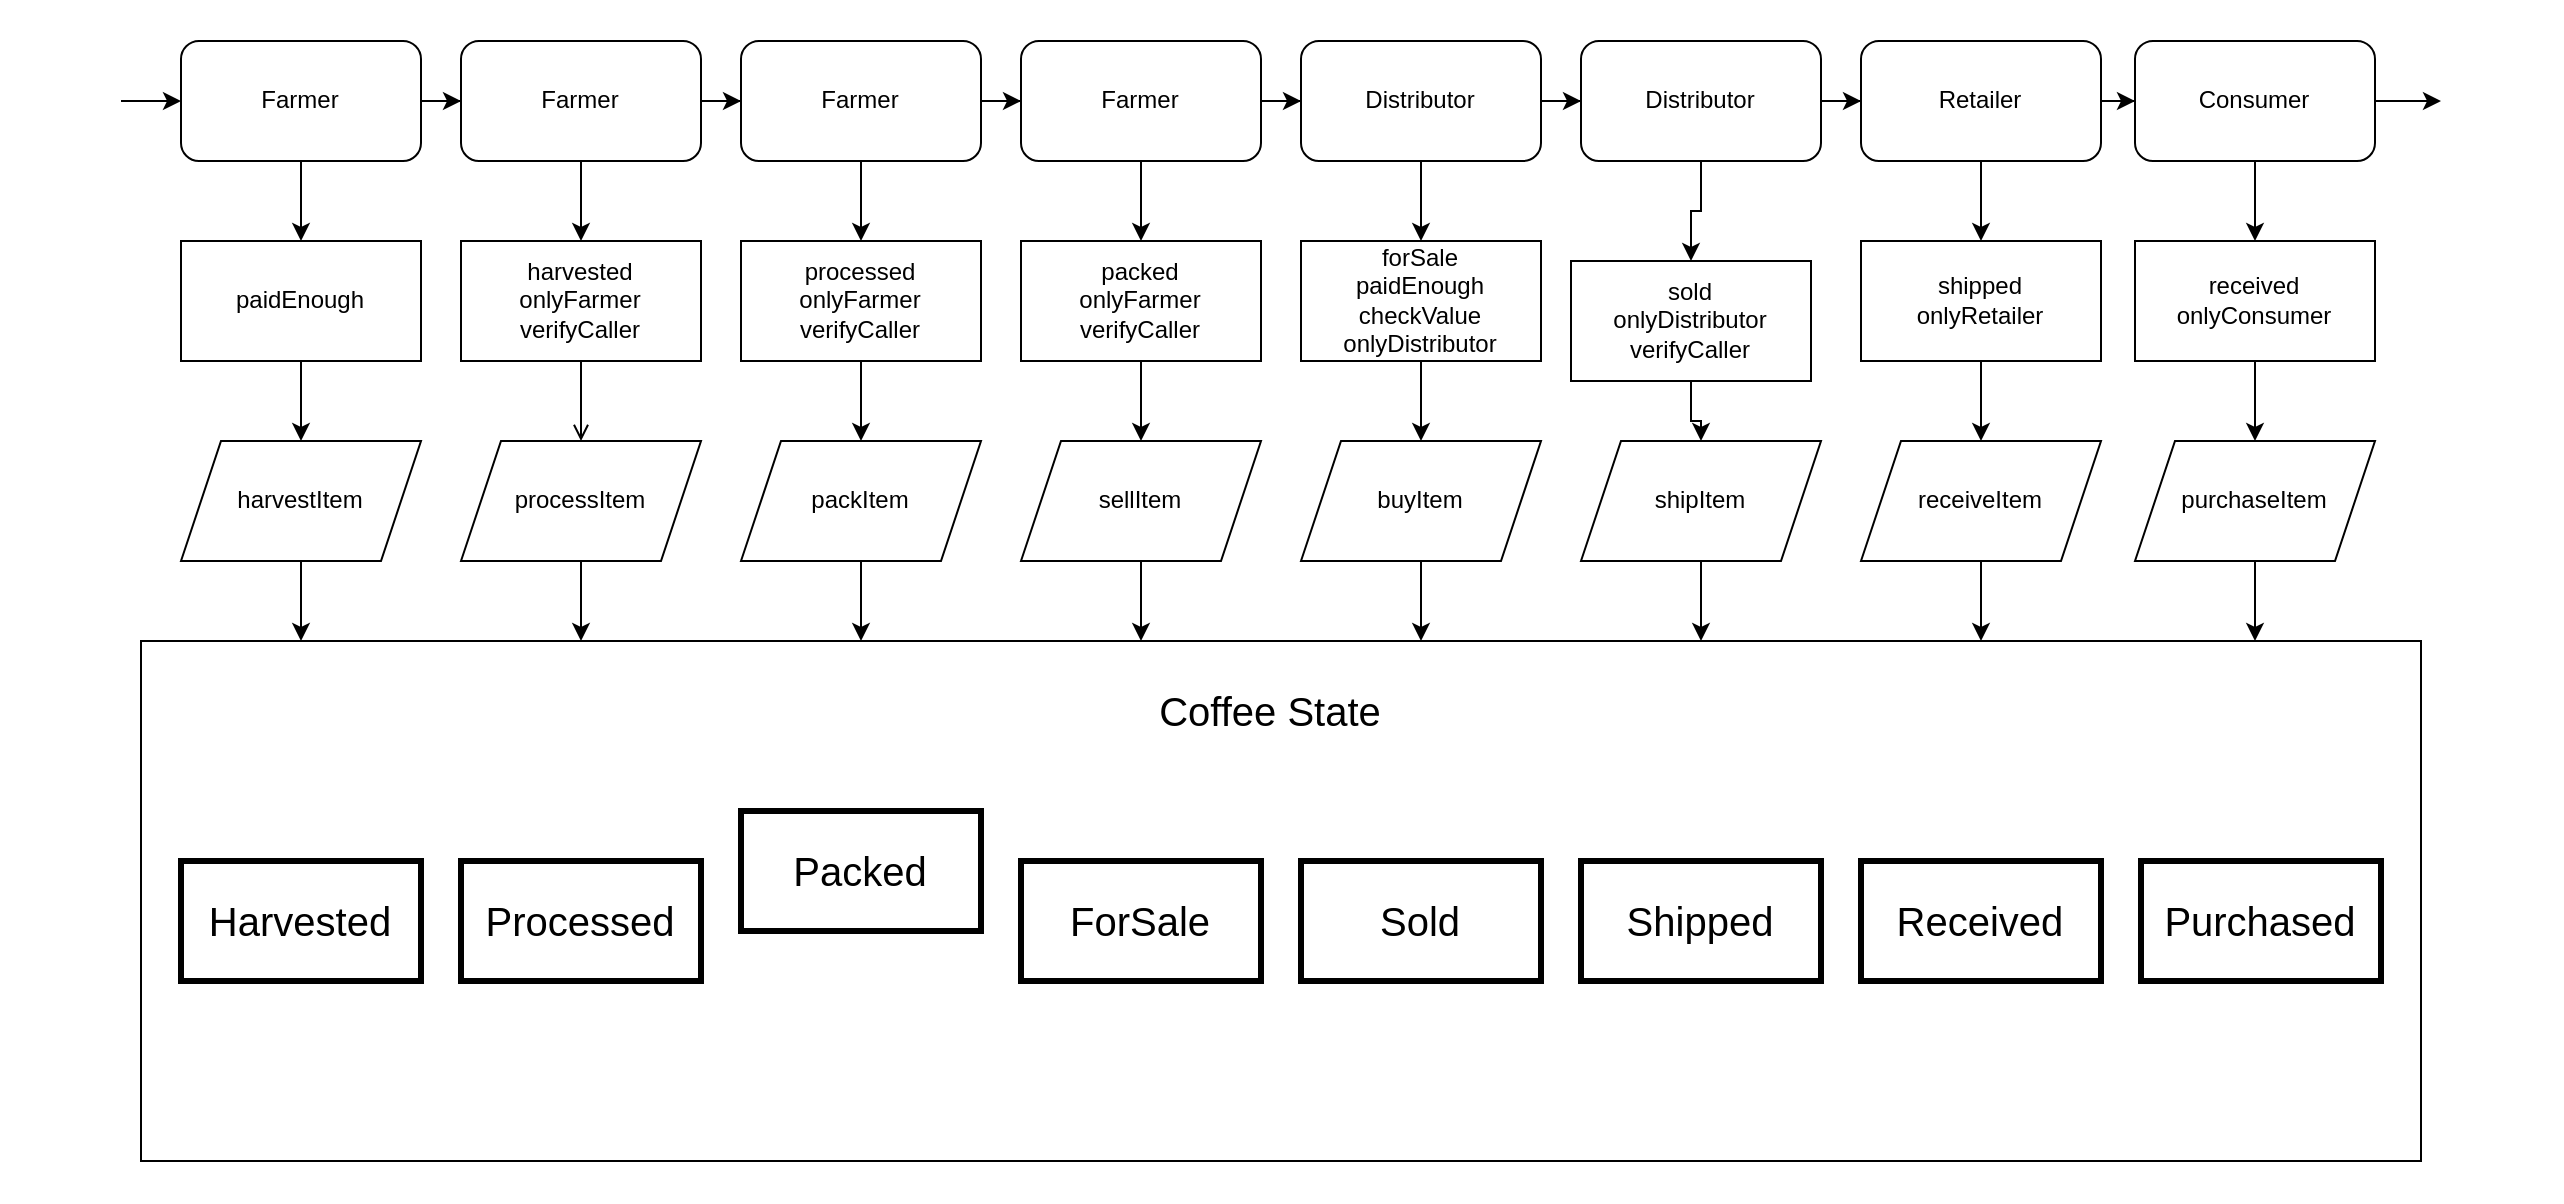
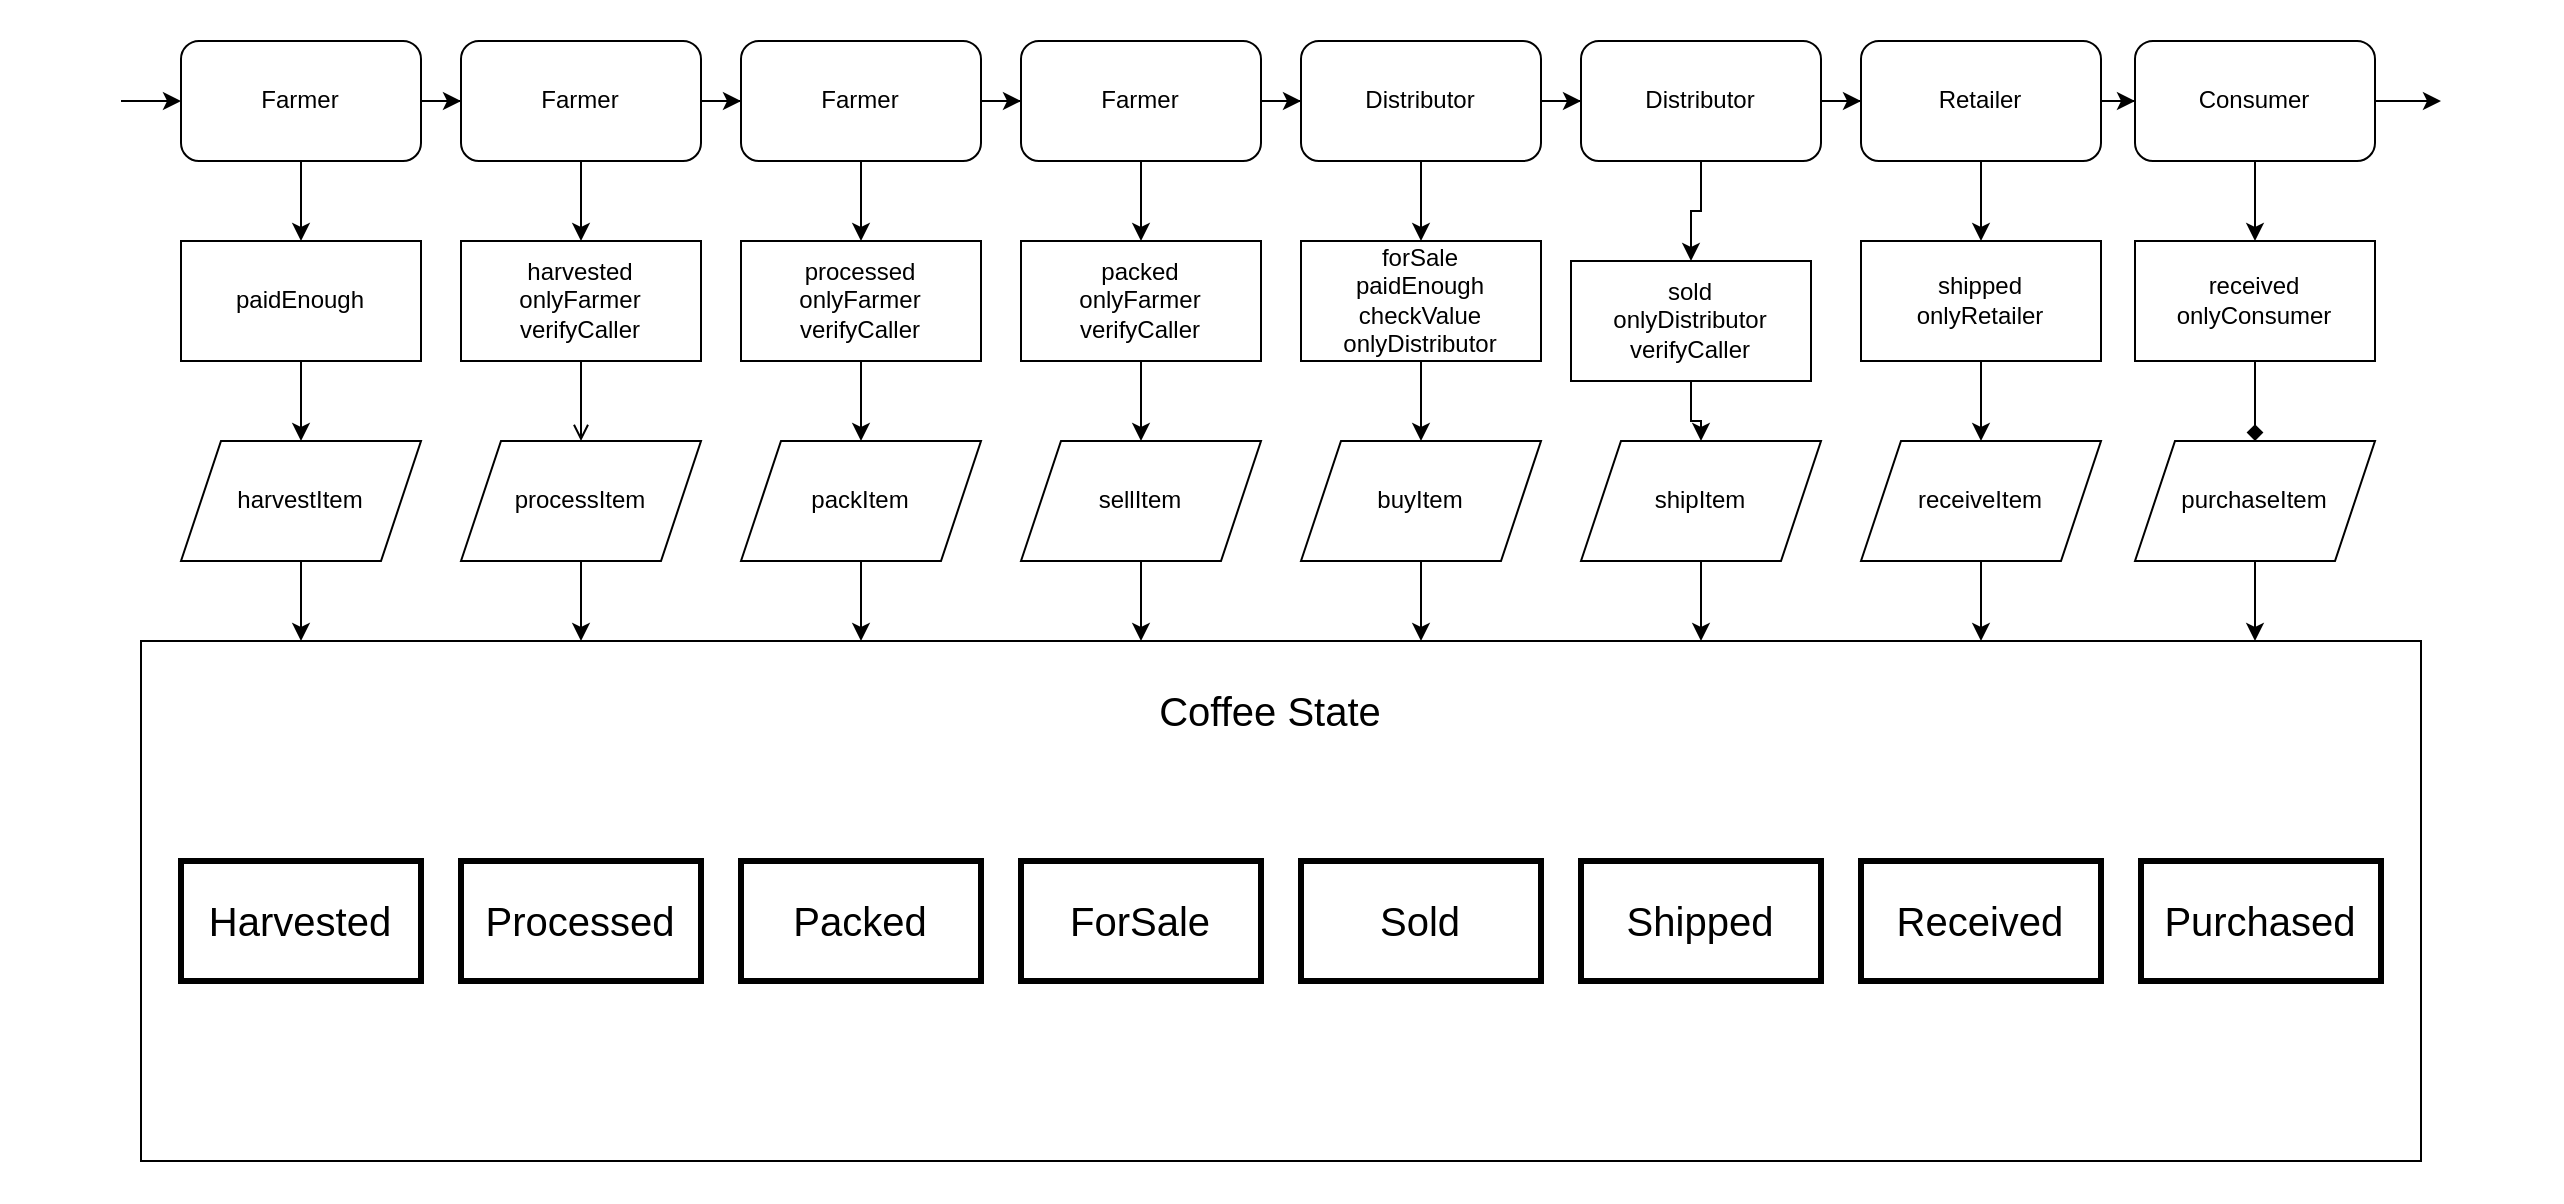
(2255, 426) -> (2255, 425)
(861, 871) -> (861, 921)
